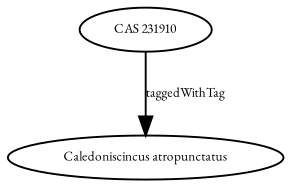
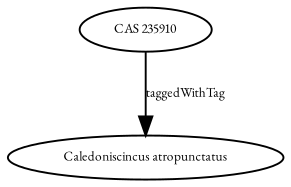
(146, 30) -> (146, 30)
